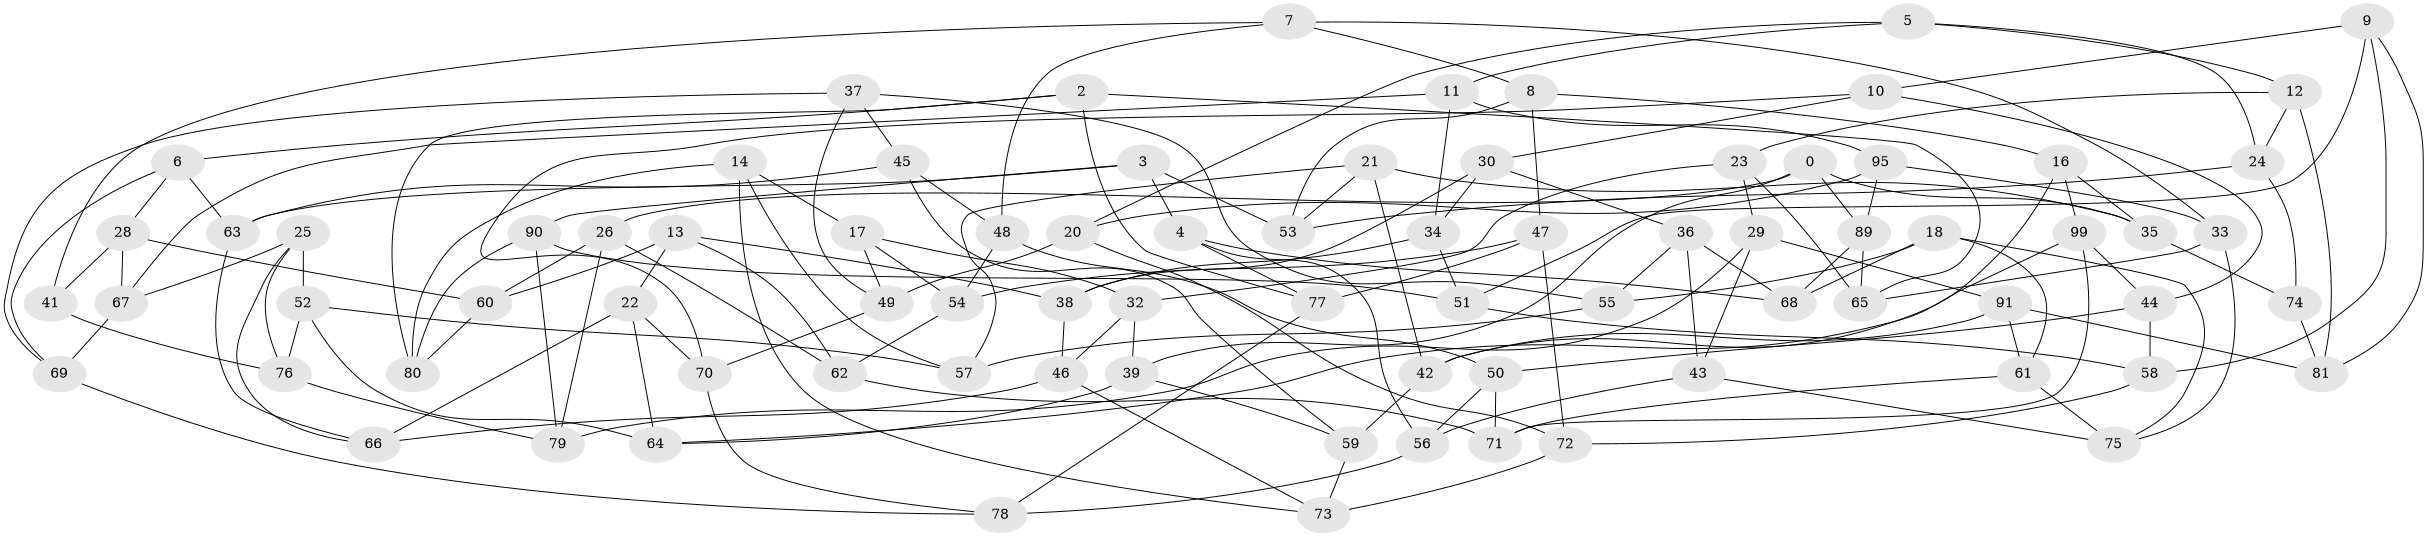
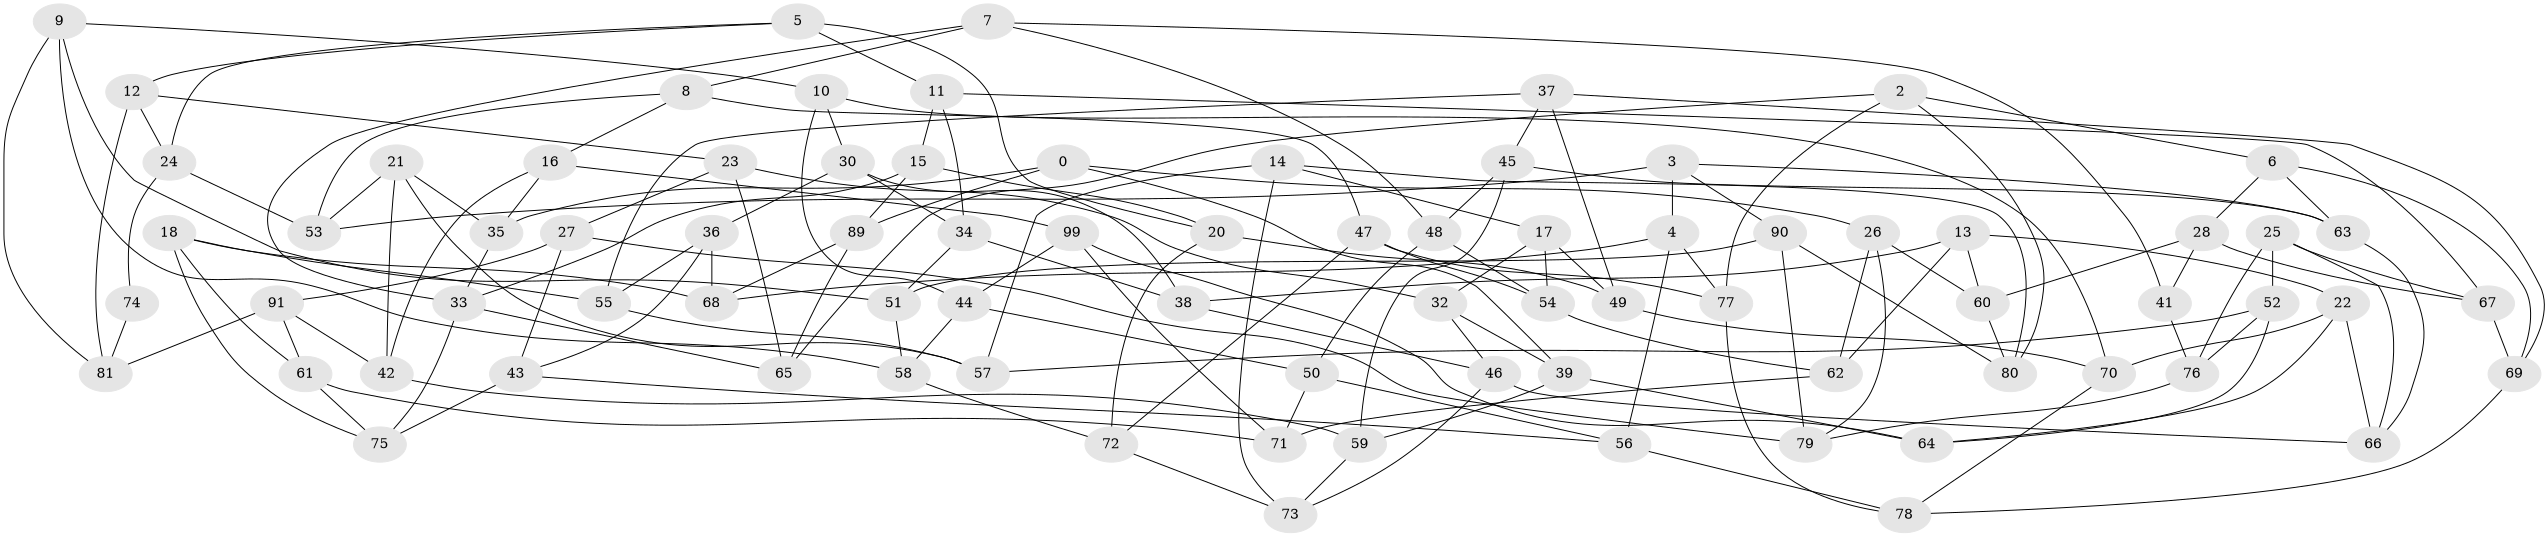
(1881, 163) -> (918, 163)
(1756, 233) -> (567, 233)
(2223, 268) -> (478, 268)
